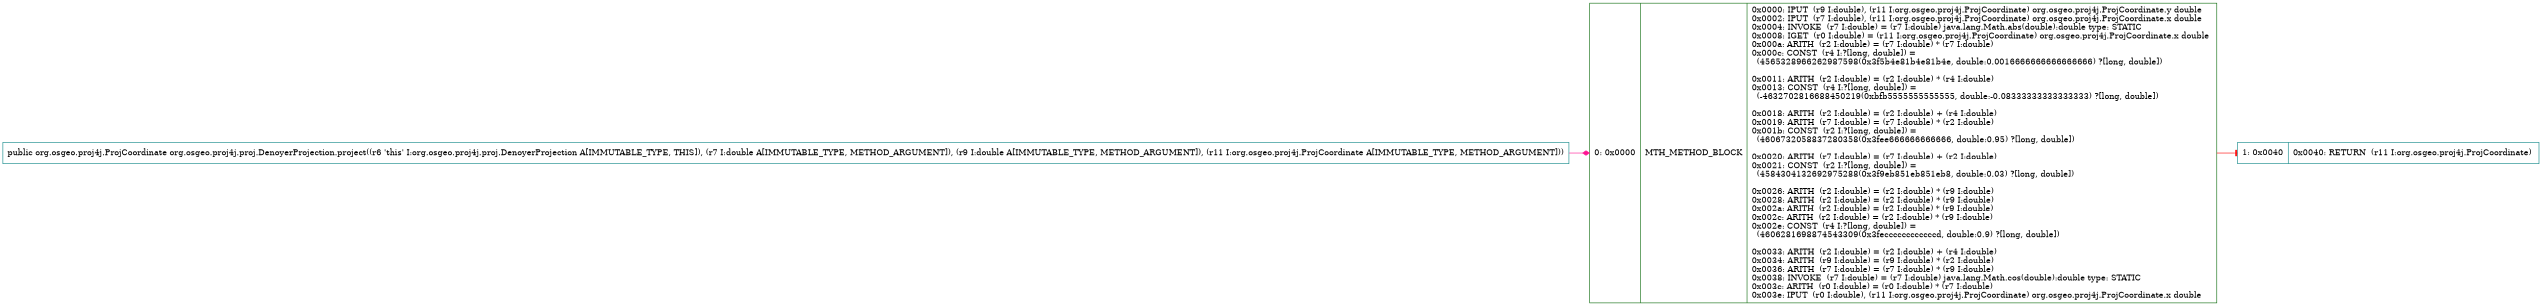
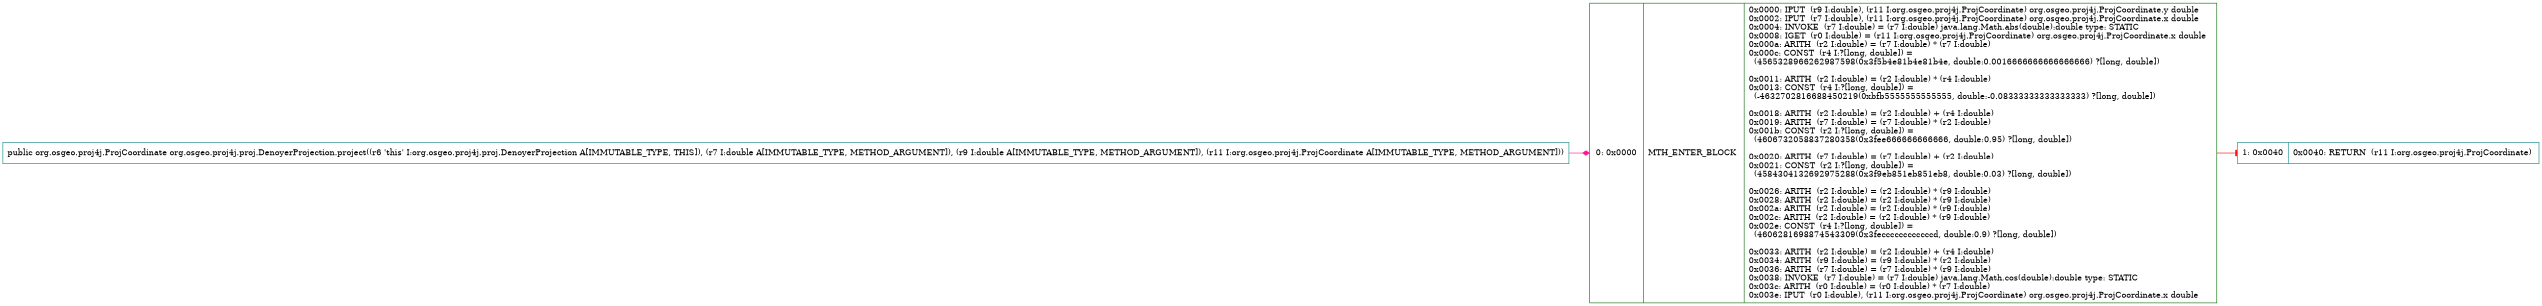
(1694, 153) -> (1692, 153)
